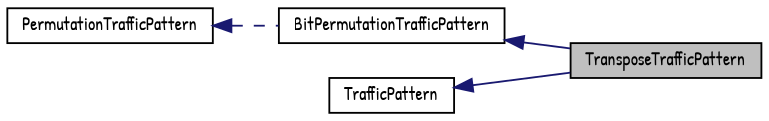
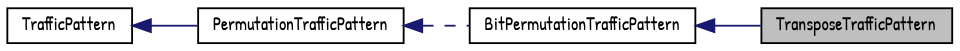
(521, 79) -> (174, 26)
